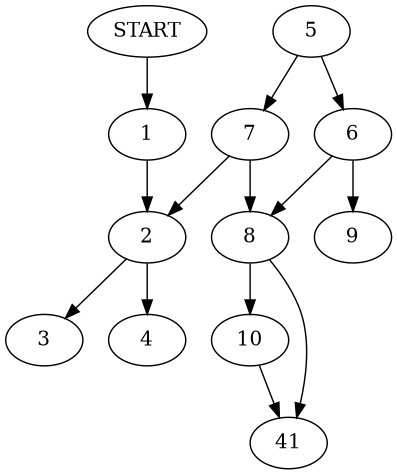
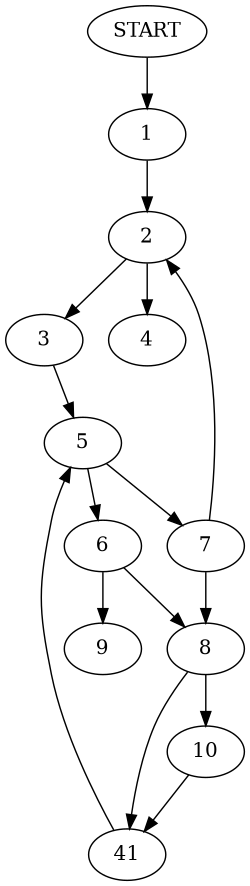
none -> (61, 385)
none -> (49, 660)
